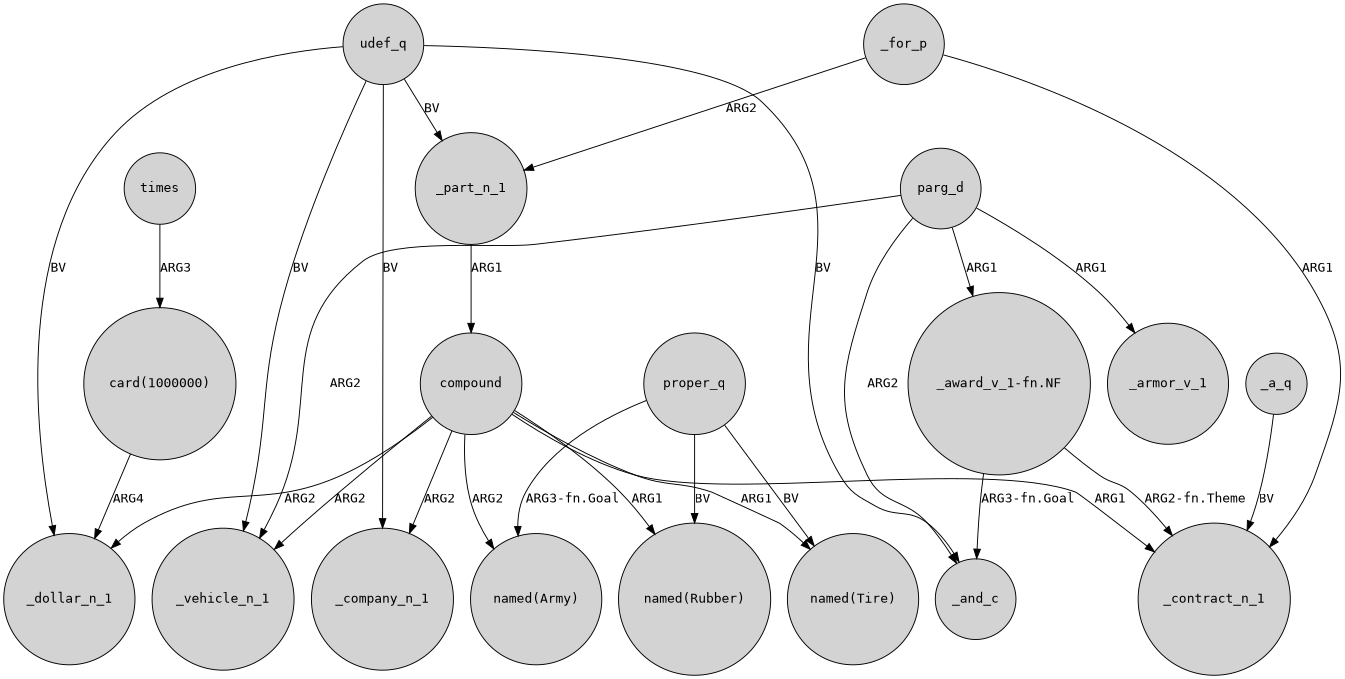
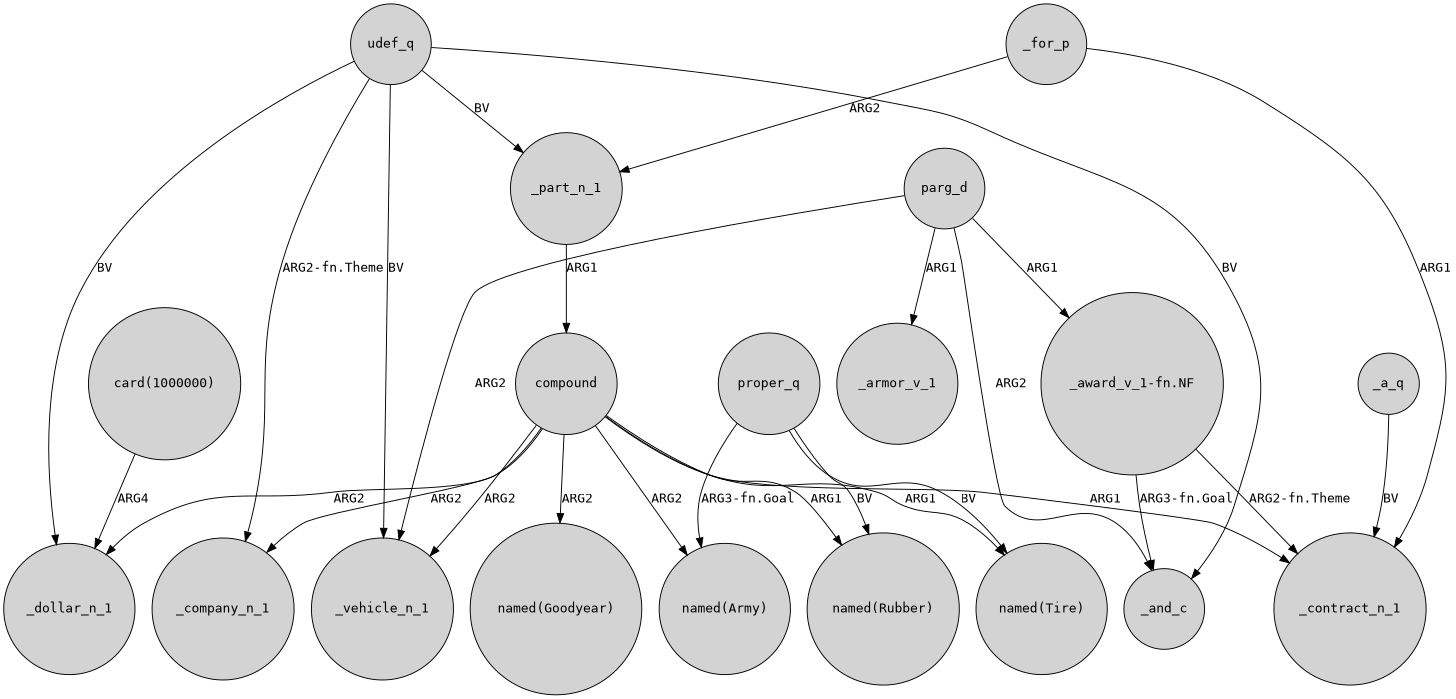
(160, 189) -> none
(390, 268) -> (333, 268)
none -> (556, 609)
